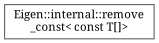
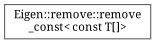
(79, 22) -> (78, 22)
